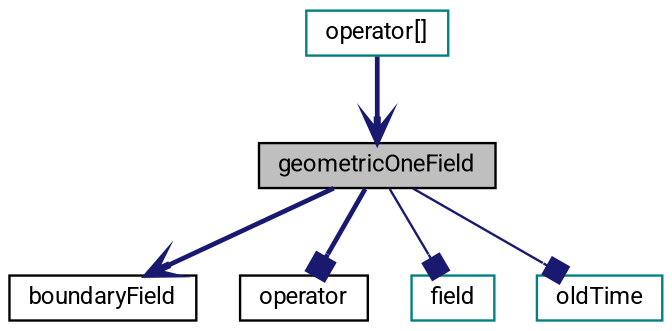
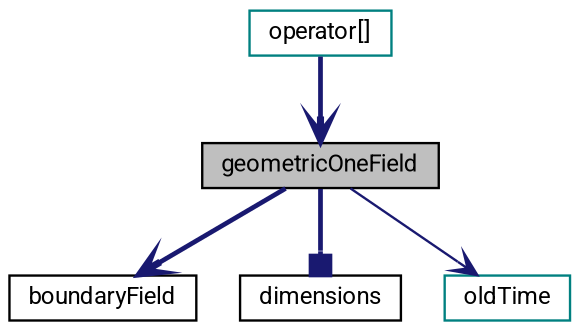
(478, 226) -> (404, 225)
(304, 298) -> (320, 298)
(453, 298) -> none
